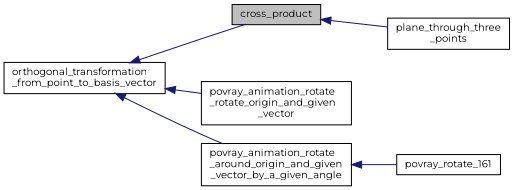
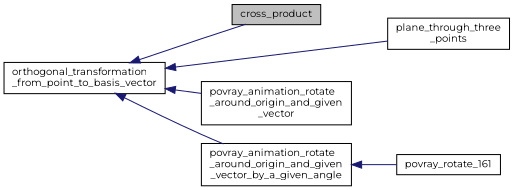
(359, 24) -> (282, 54)
(276, 103) -> (276, 103)
